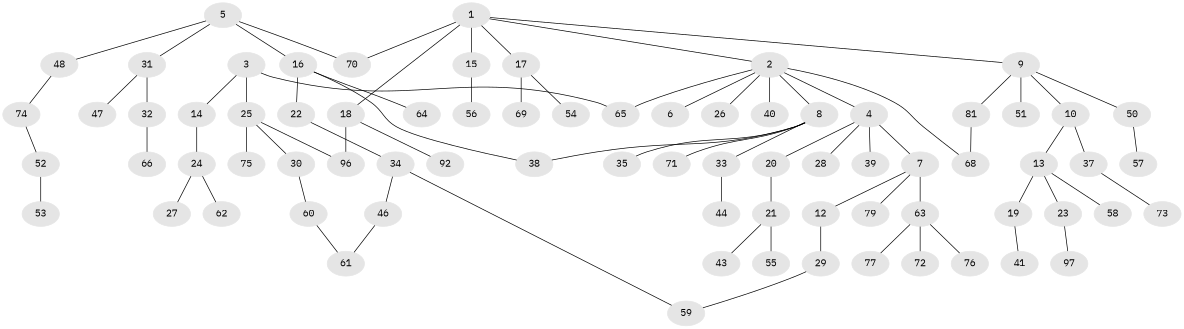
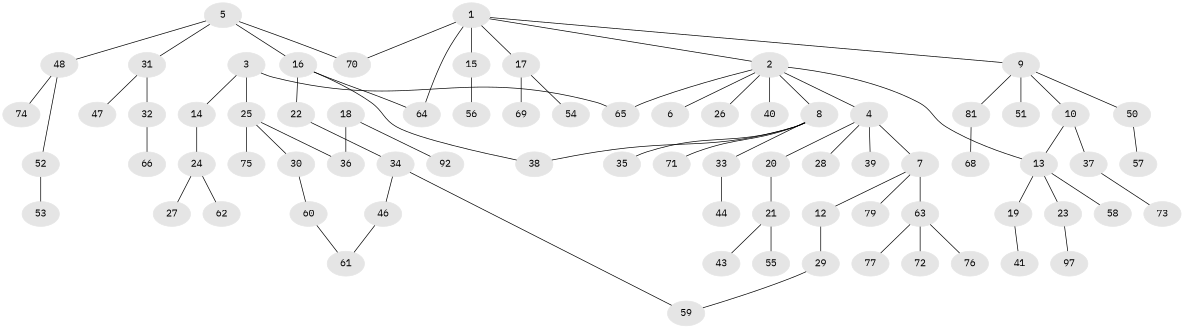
(409, 65) -> (441, 63)
(881, 96) -> (911, 99)
(31, 139) -> (50, 115)
(346, 164) -> (346, 164)
